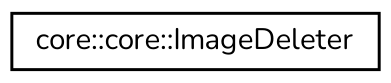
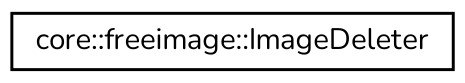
(196, 41) -> (233, 41)
